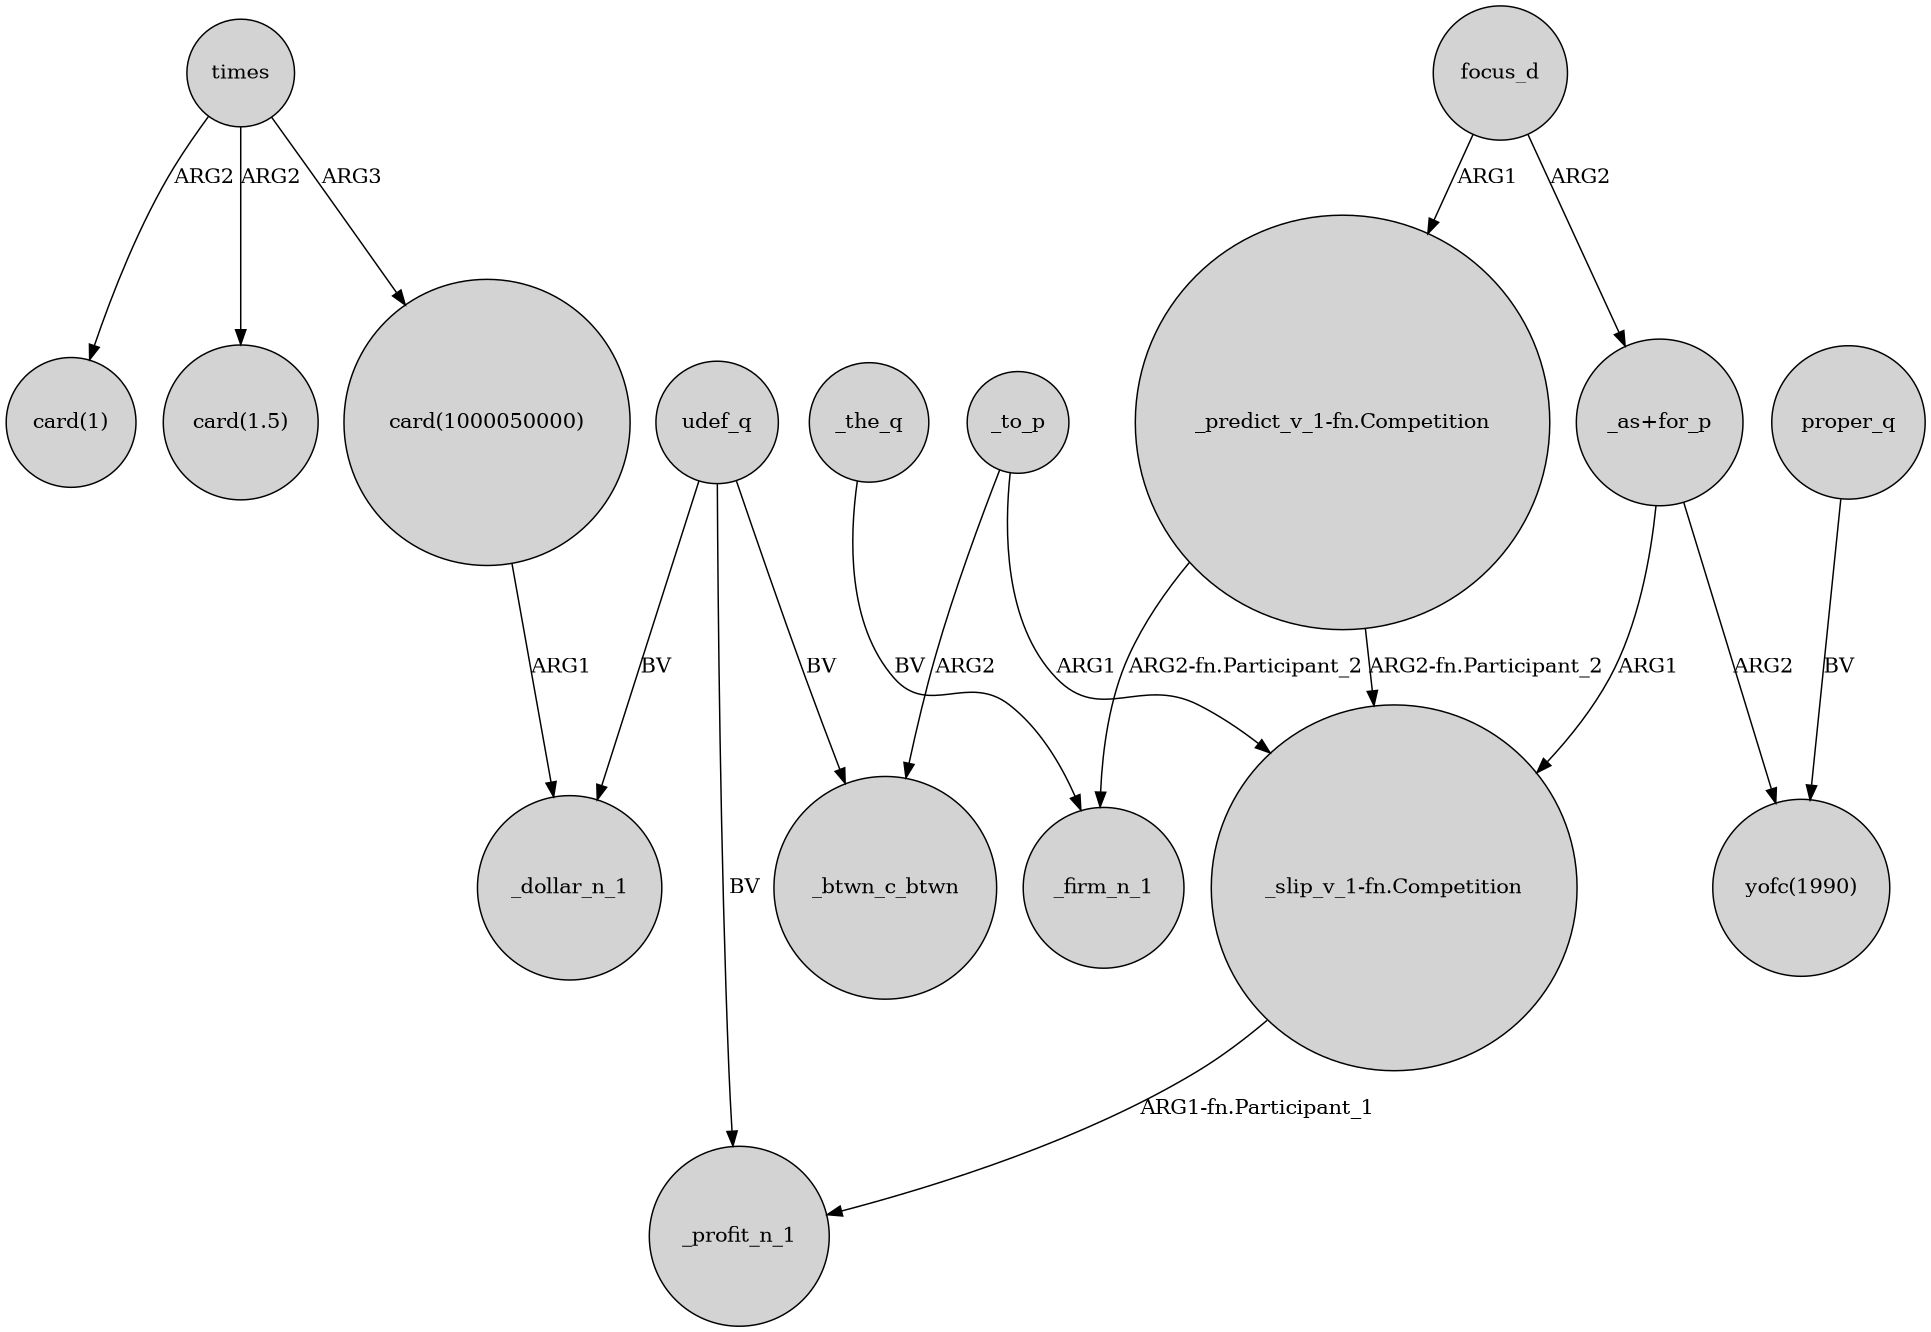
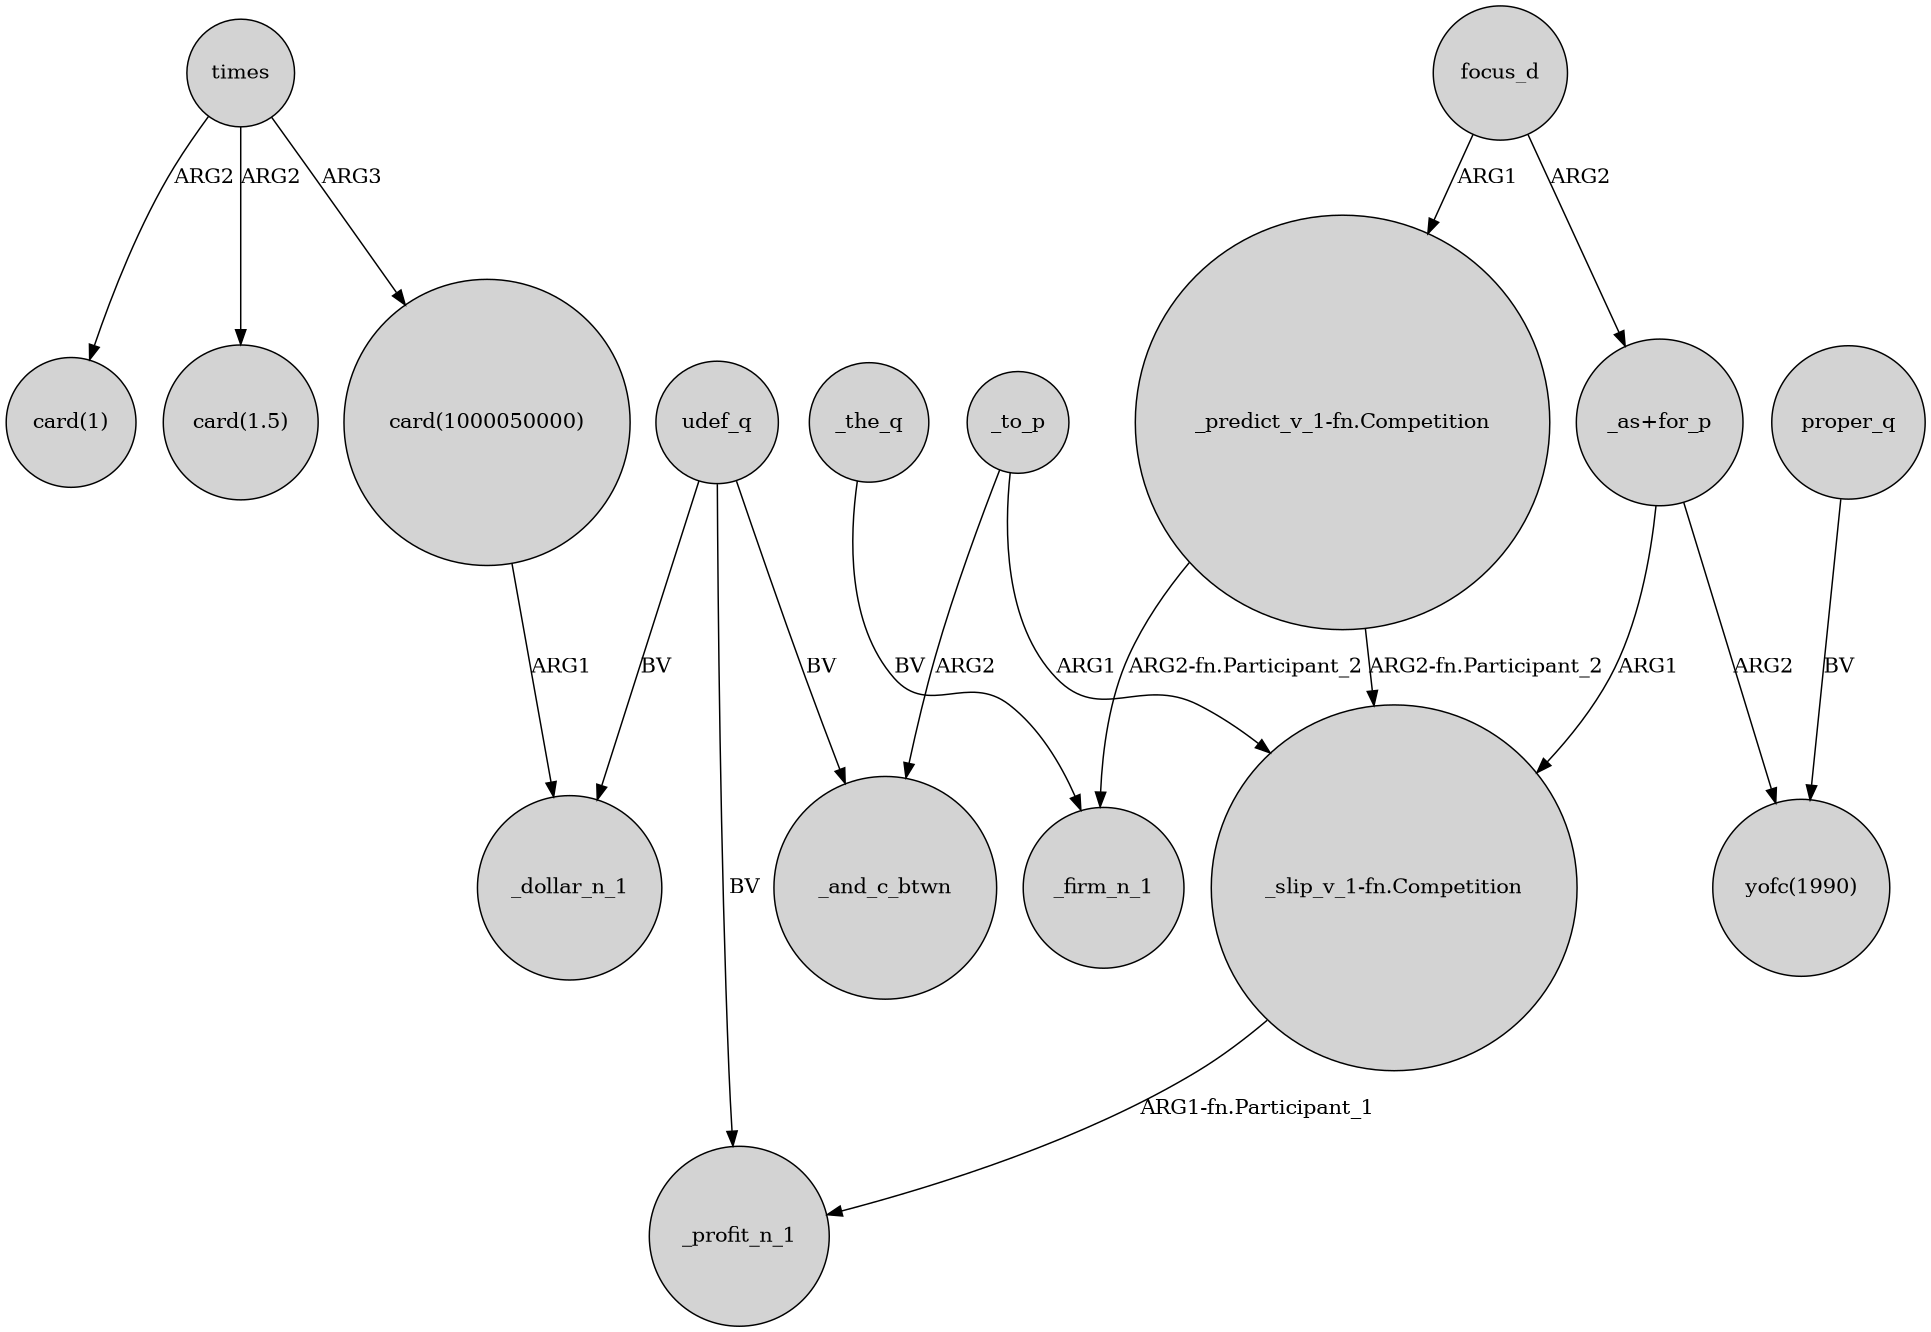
(885, 888) -> (885, 888)
